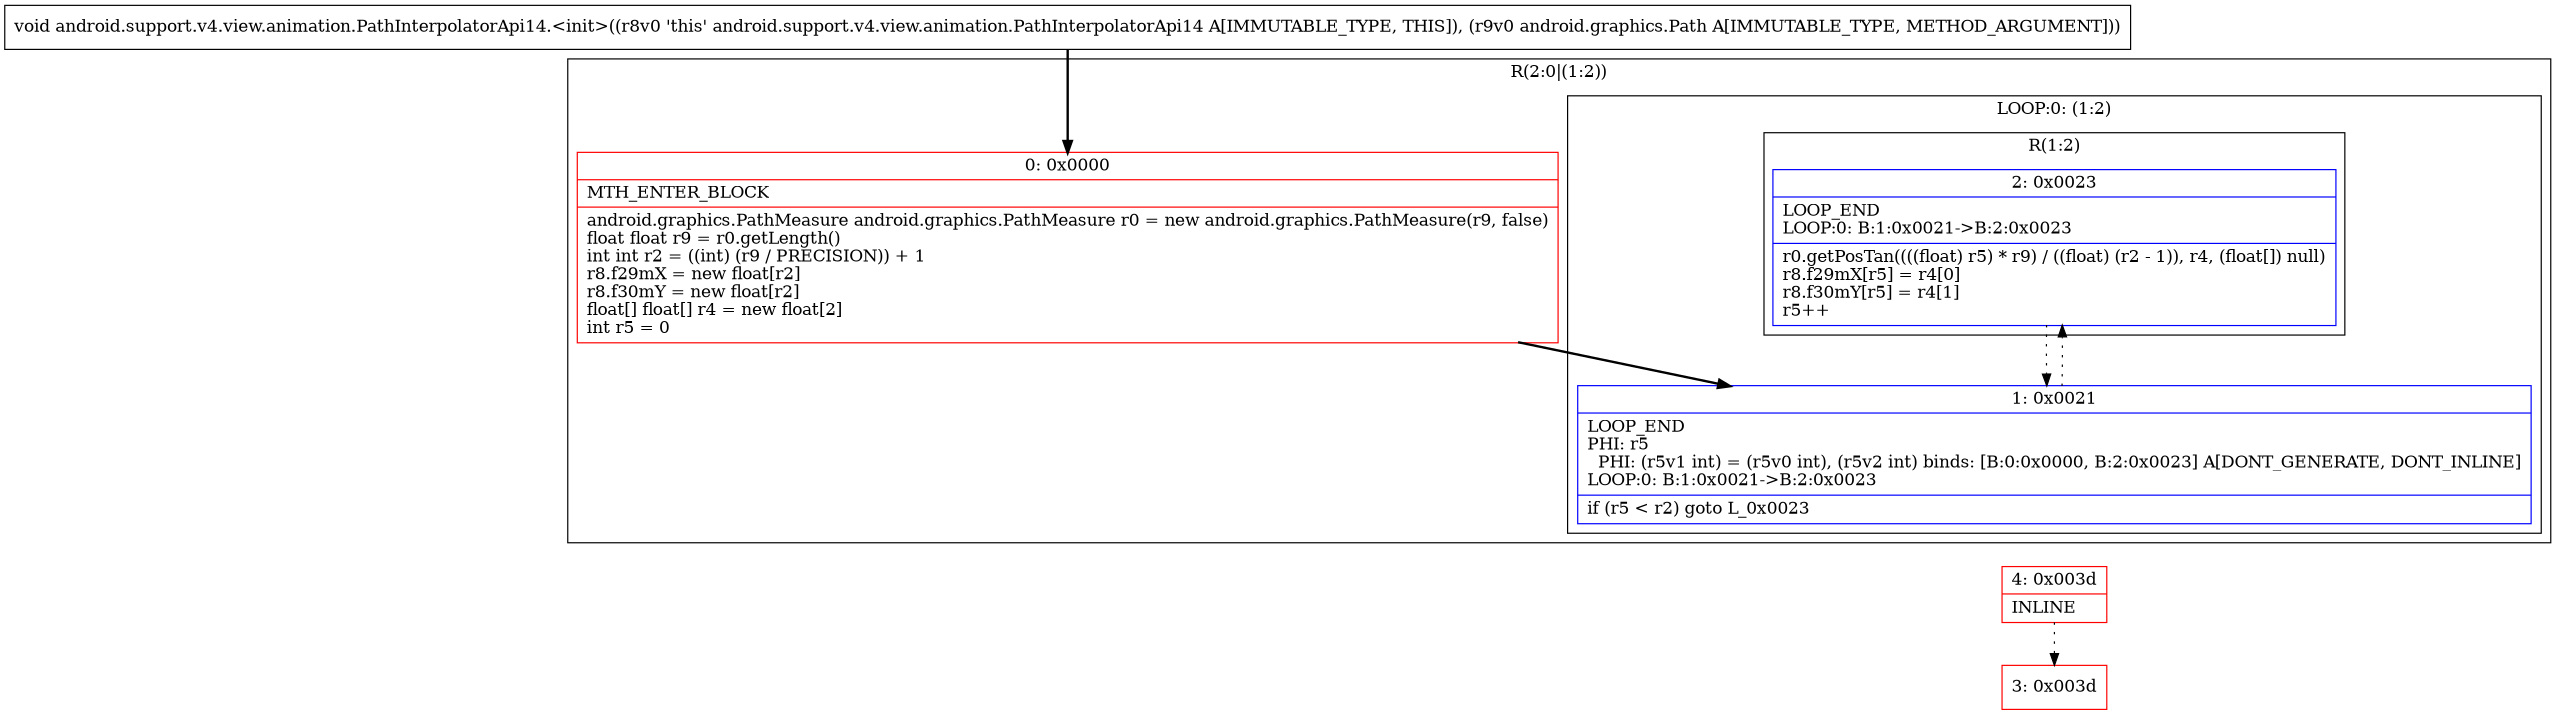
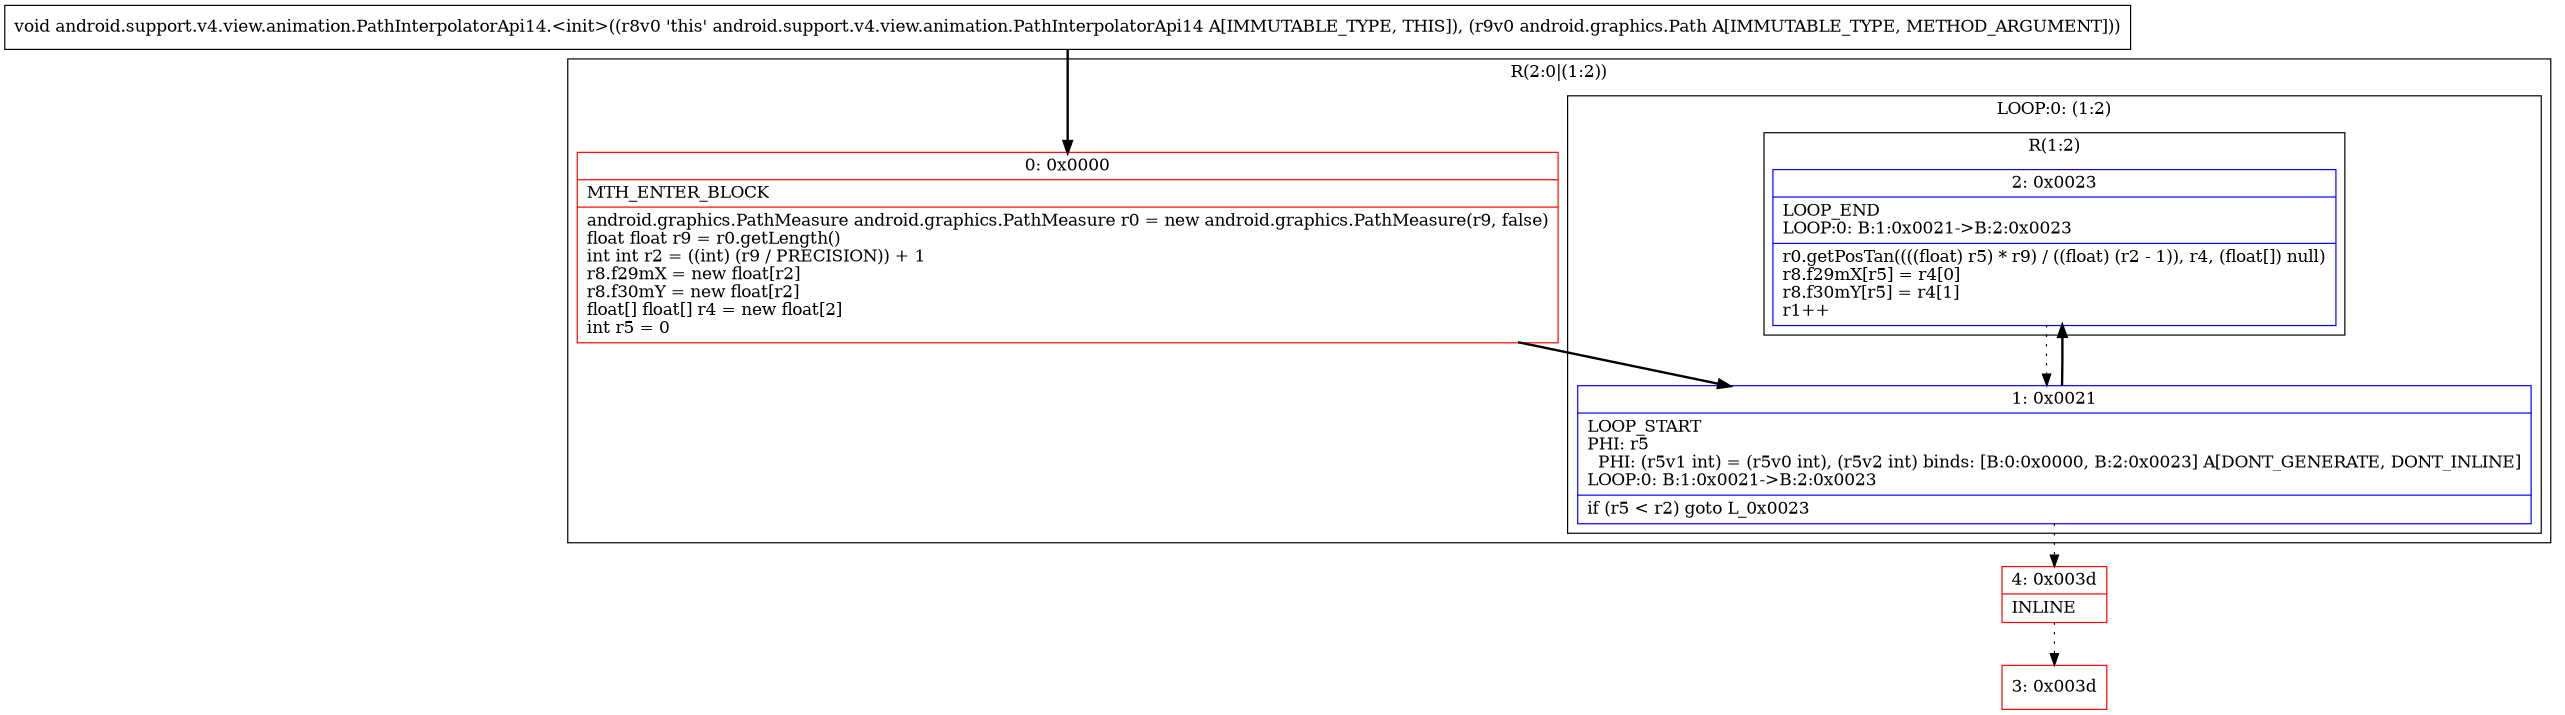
(1806, 311) -> (1806, 311)
(2062, 362) -> (2062, 362)
(1636, 427) -> (1644, 427)
none -> (2054, 539)
